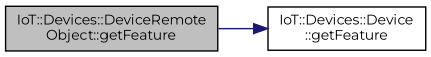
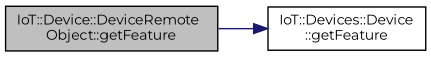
(112, 29) -> (112, 29)
